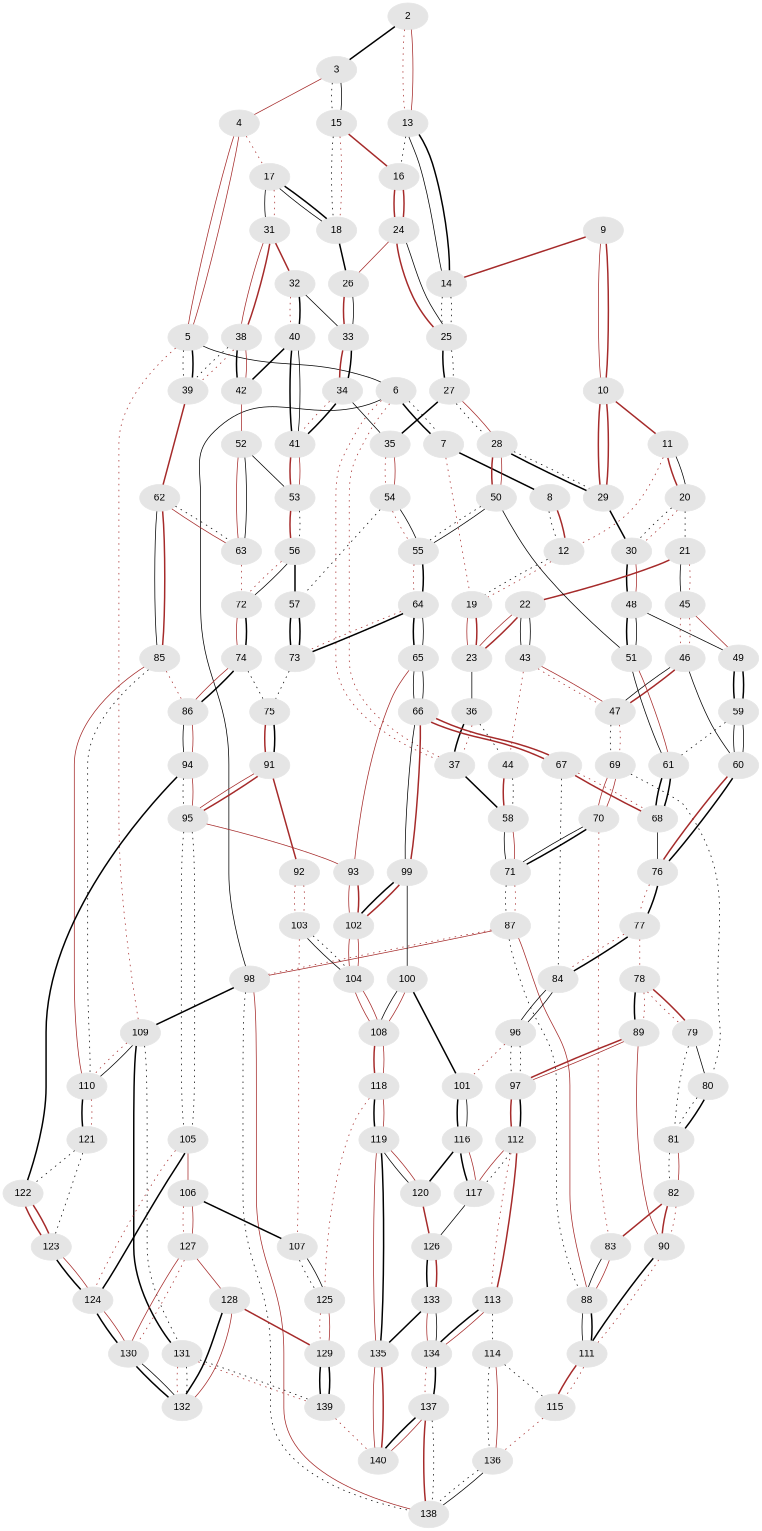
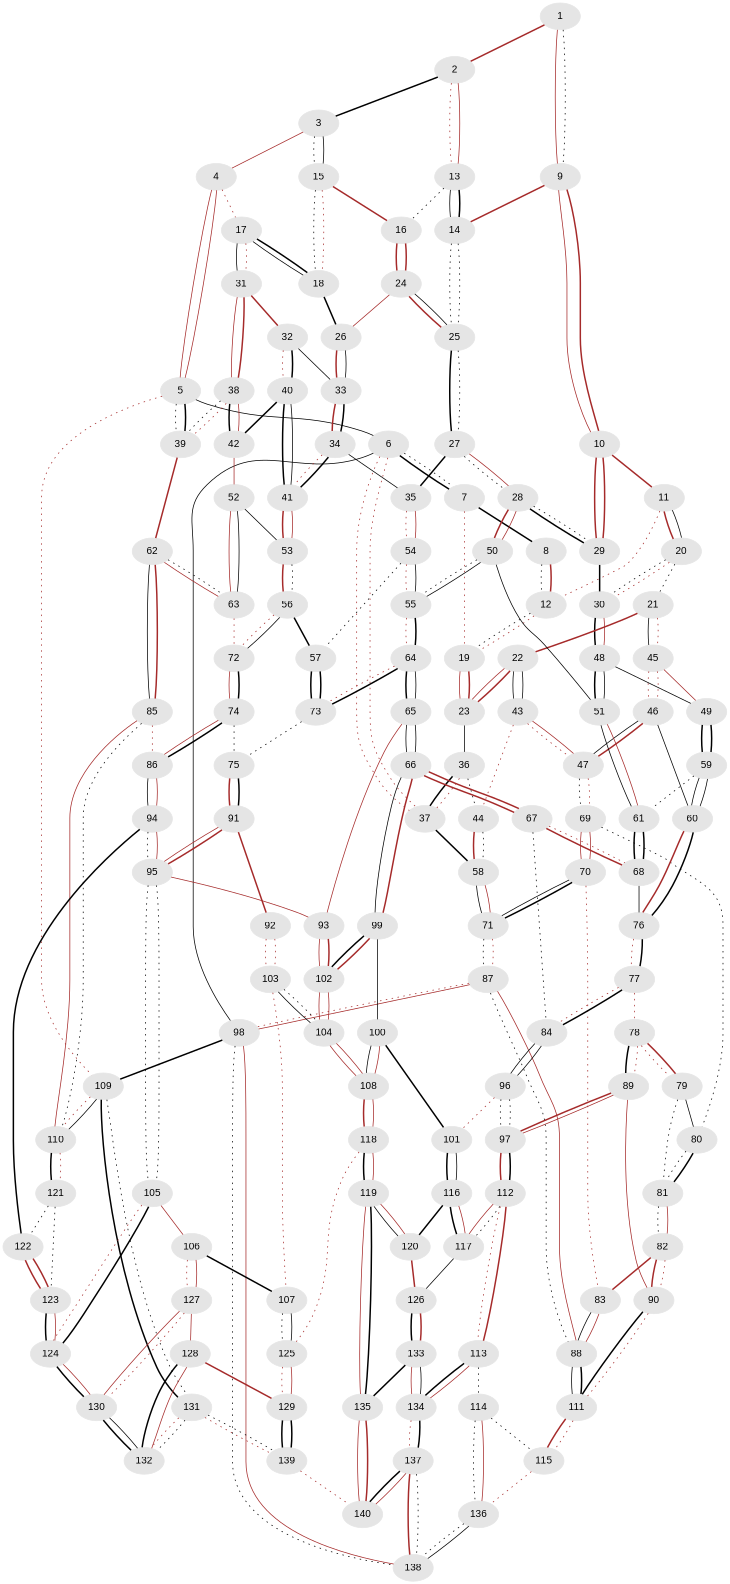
none -> (560, 16)
